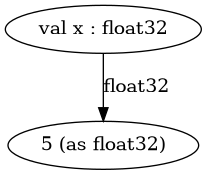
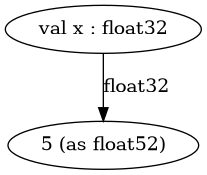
(103, 145) -> (103, 145)
